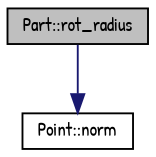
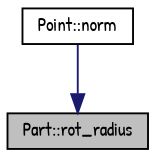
(78, 69) -> (78, 69)
